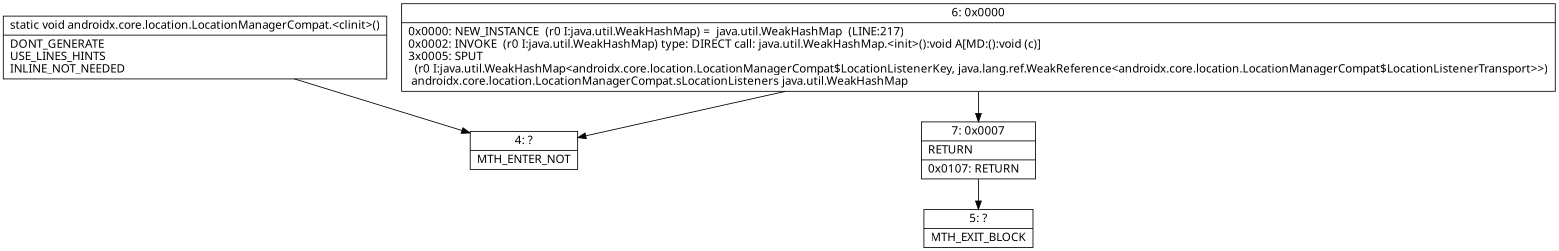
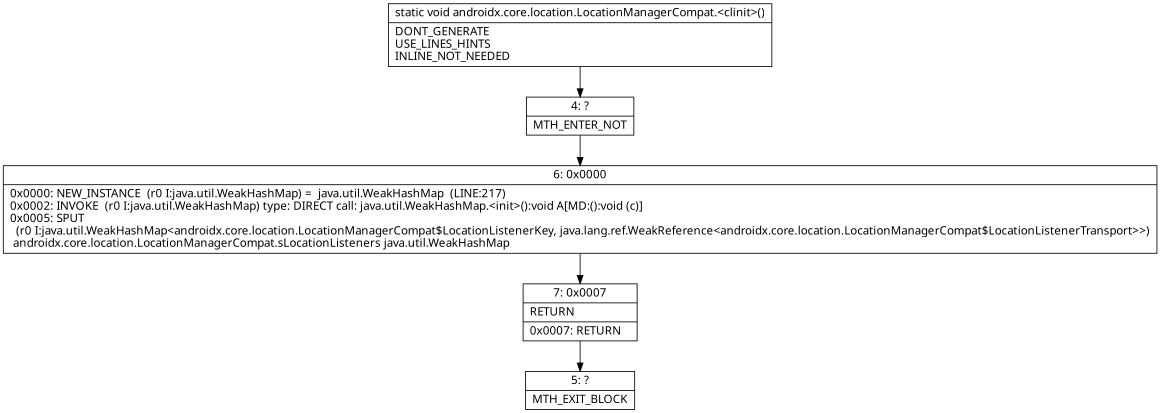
(449, 57) -> (50, 219)
(686, 114) -> (580, 146)
(978, 169) -> (580, 331)
